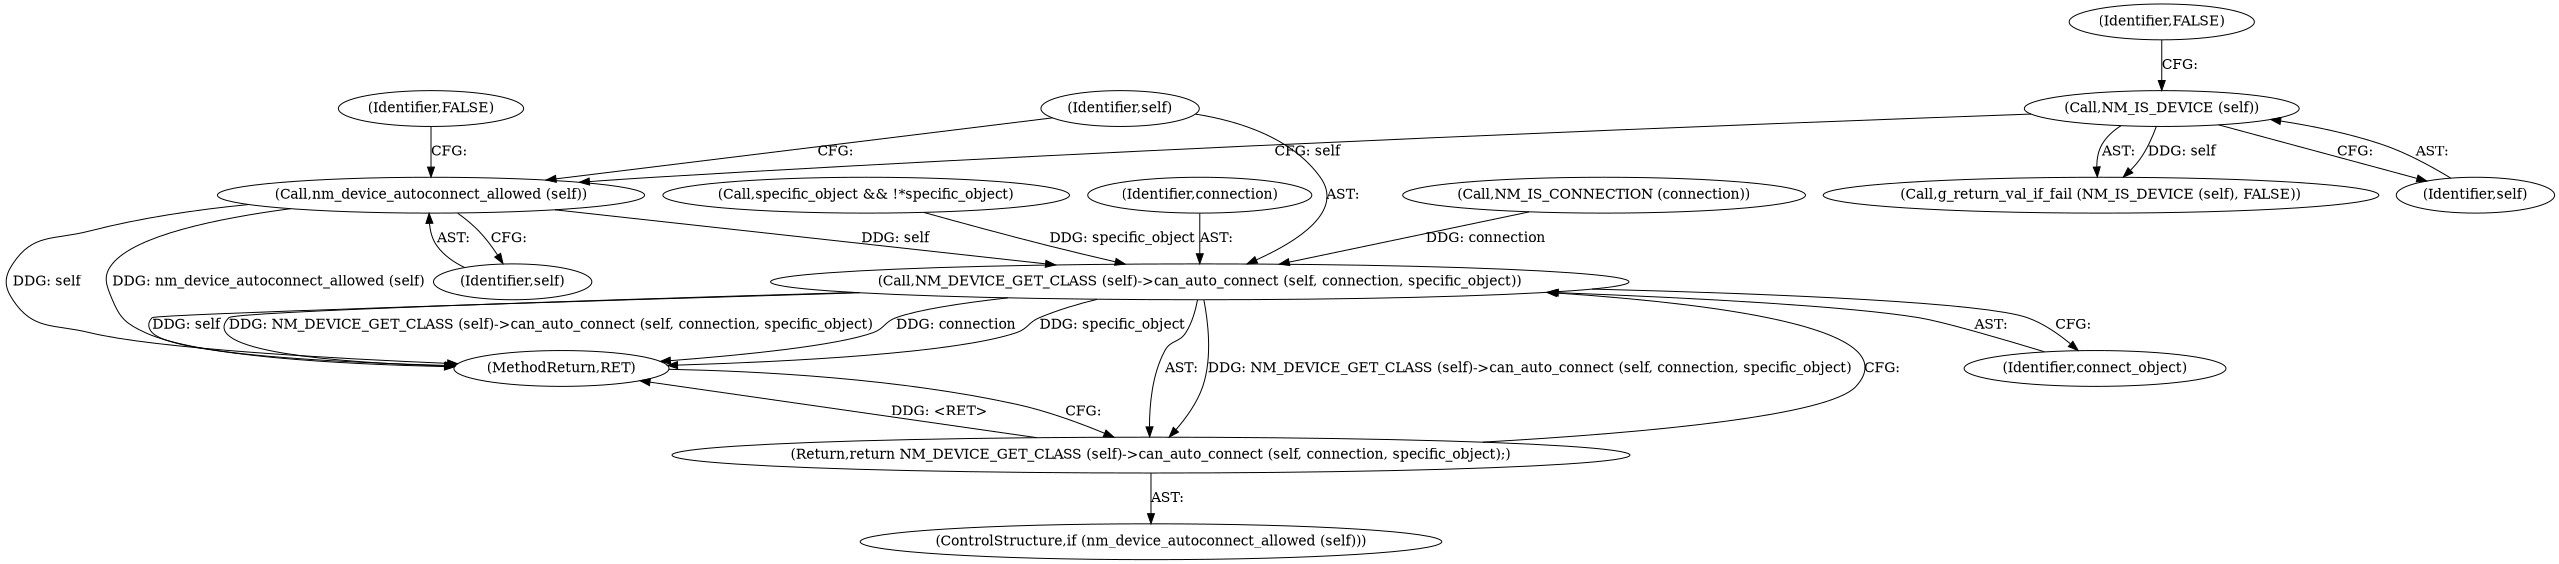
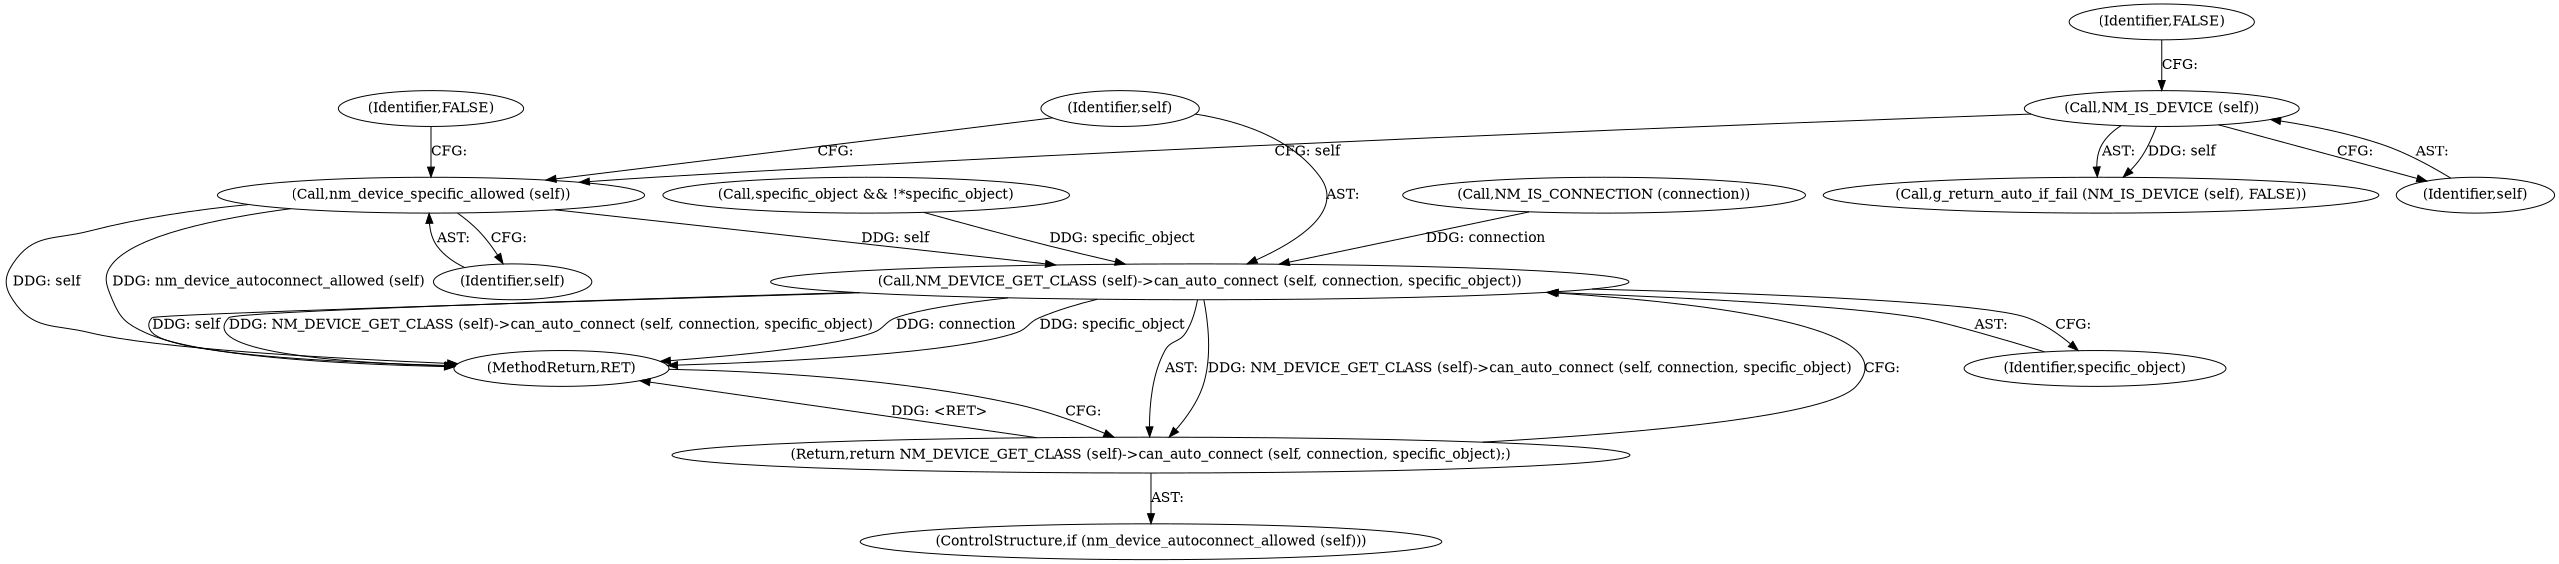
(431, 195) -> (431, 195)
(1200, 195) -> none
(2101, 195) -> (2101, 195)
(2095, 368) -> (2095, 368)
